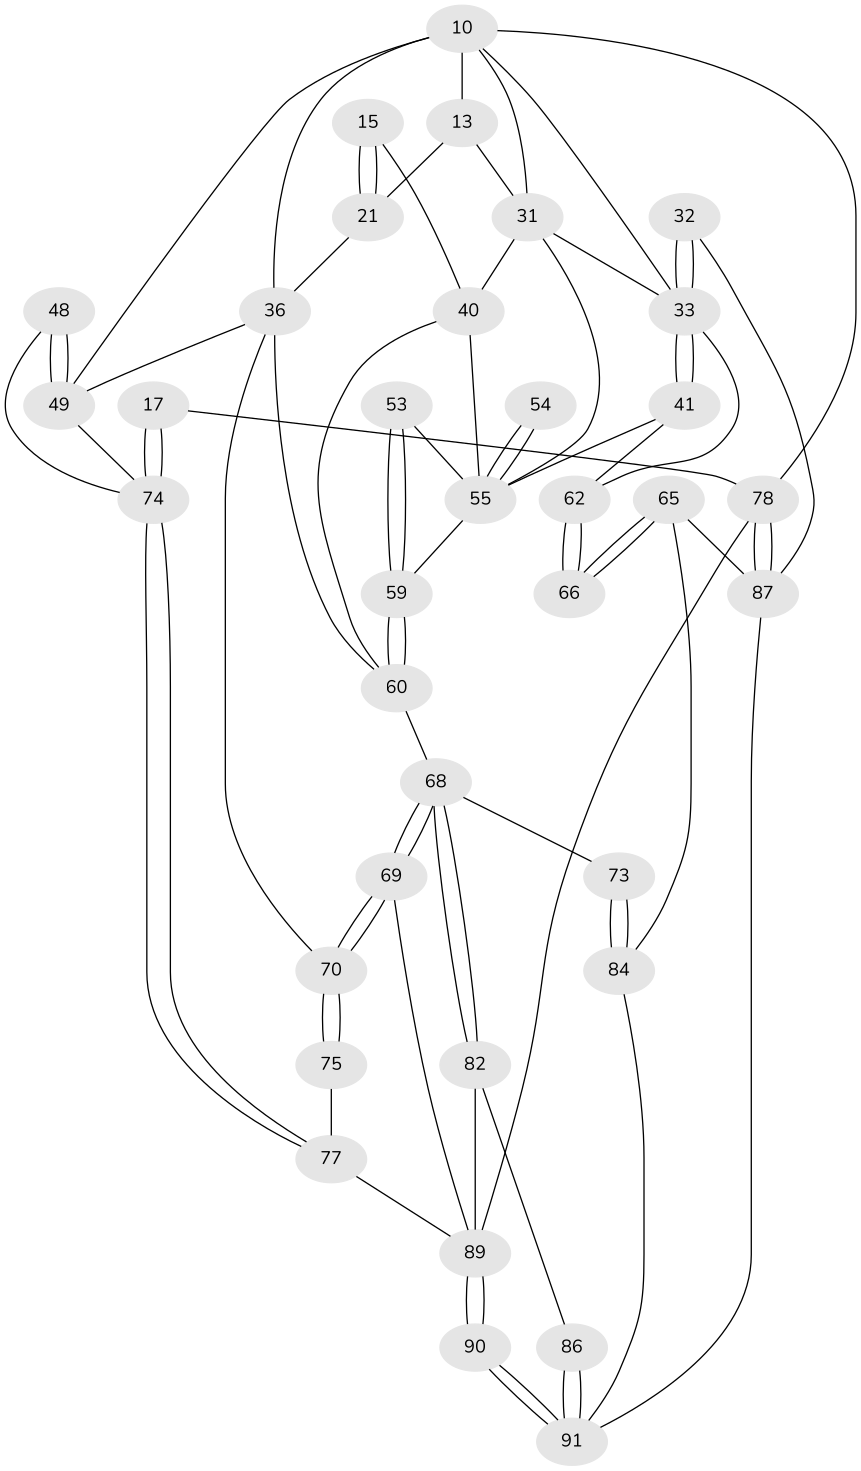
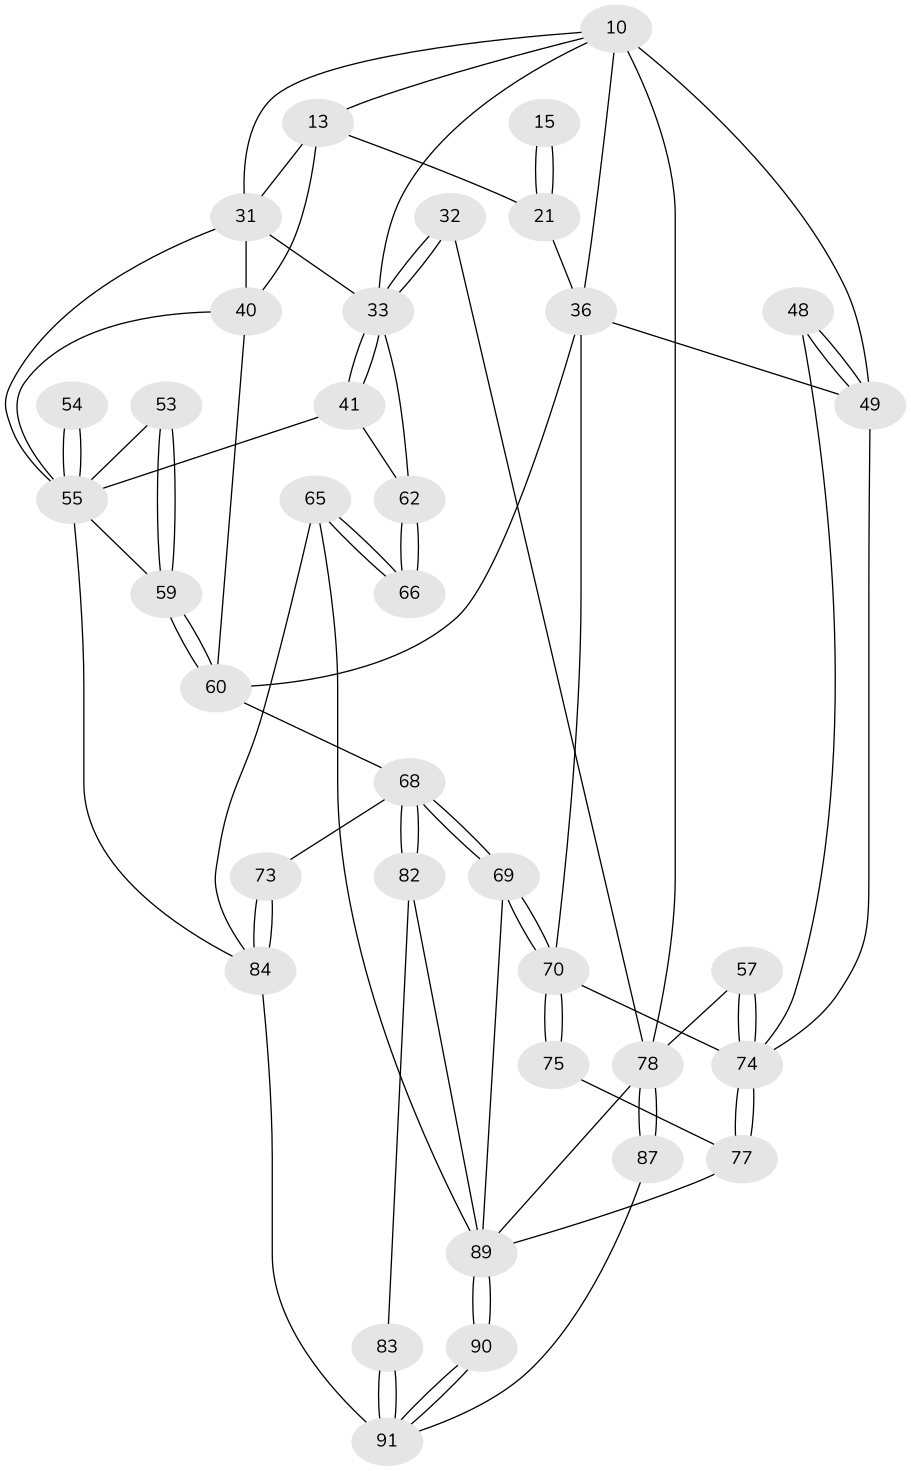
(426, 214) -> (300, 222)
(789, 400) -> (549, 641)
(153, 406) -> (747, 971)
(716, 547) -> (348, 887)
none -> (84, 773)
none -> (647, 1016)
(572, 1348) -> (387, 1348)
